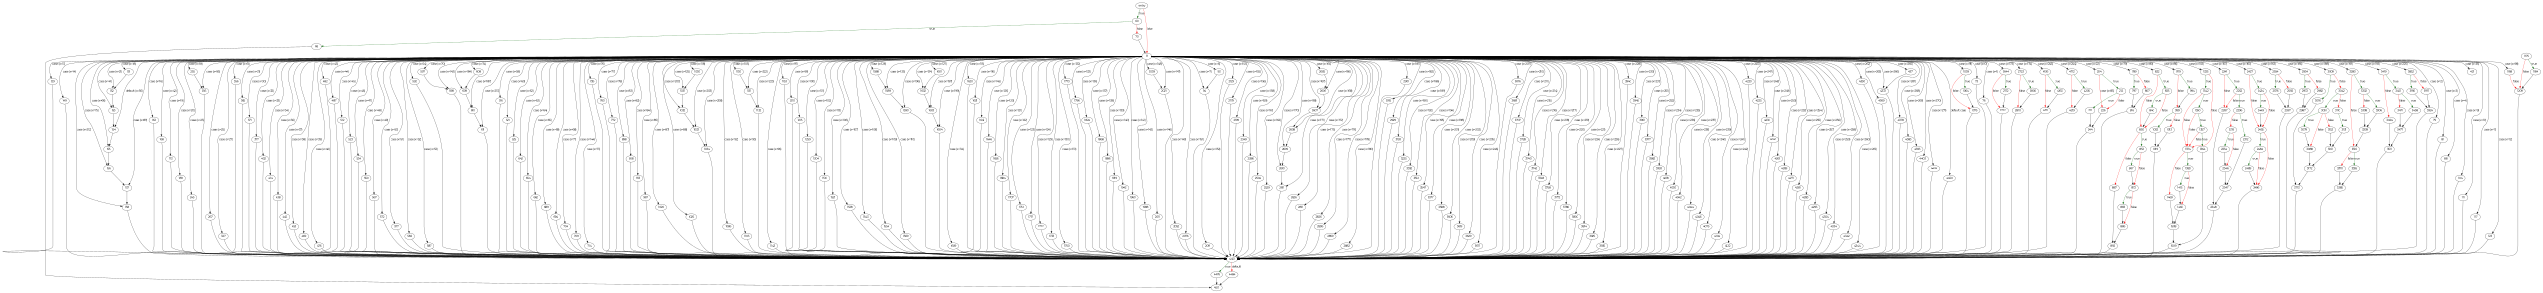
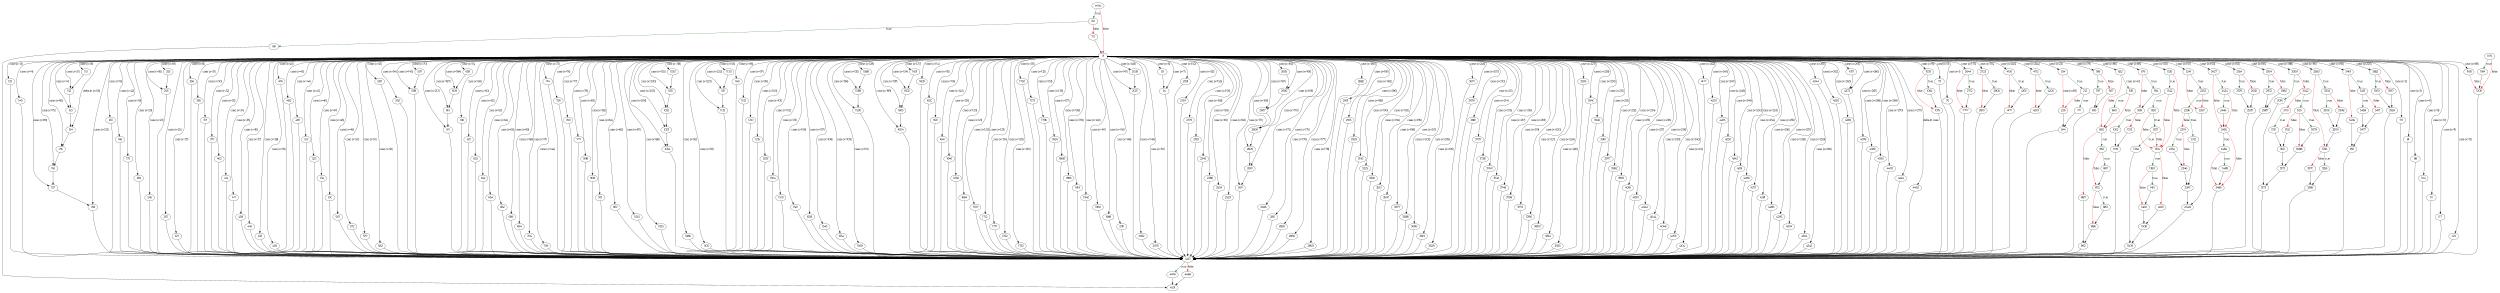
(2166, 82) -> (2133, 82)
none -> (682, 258)
(1236, 267) -> (1191, 267)
